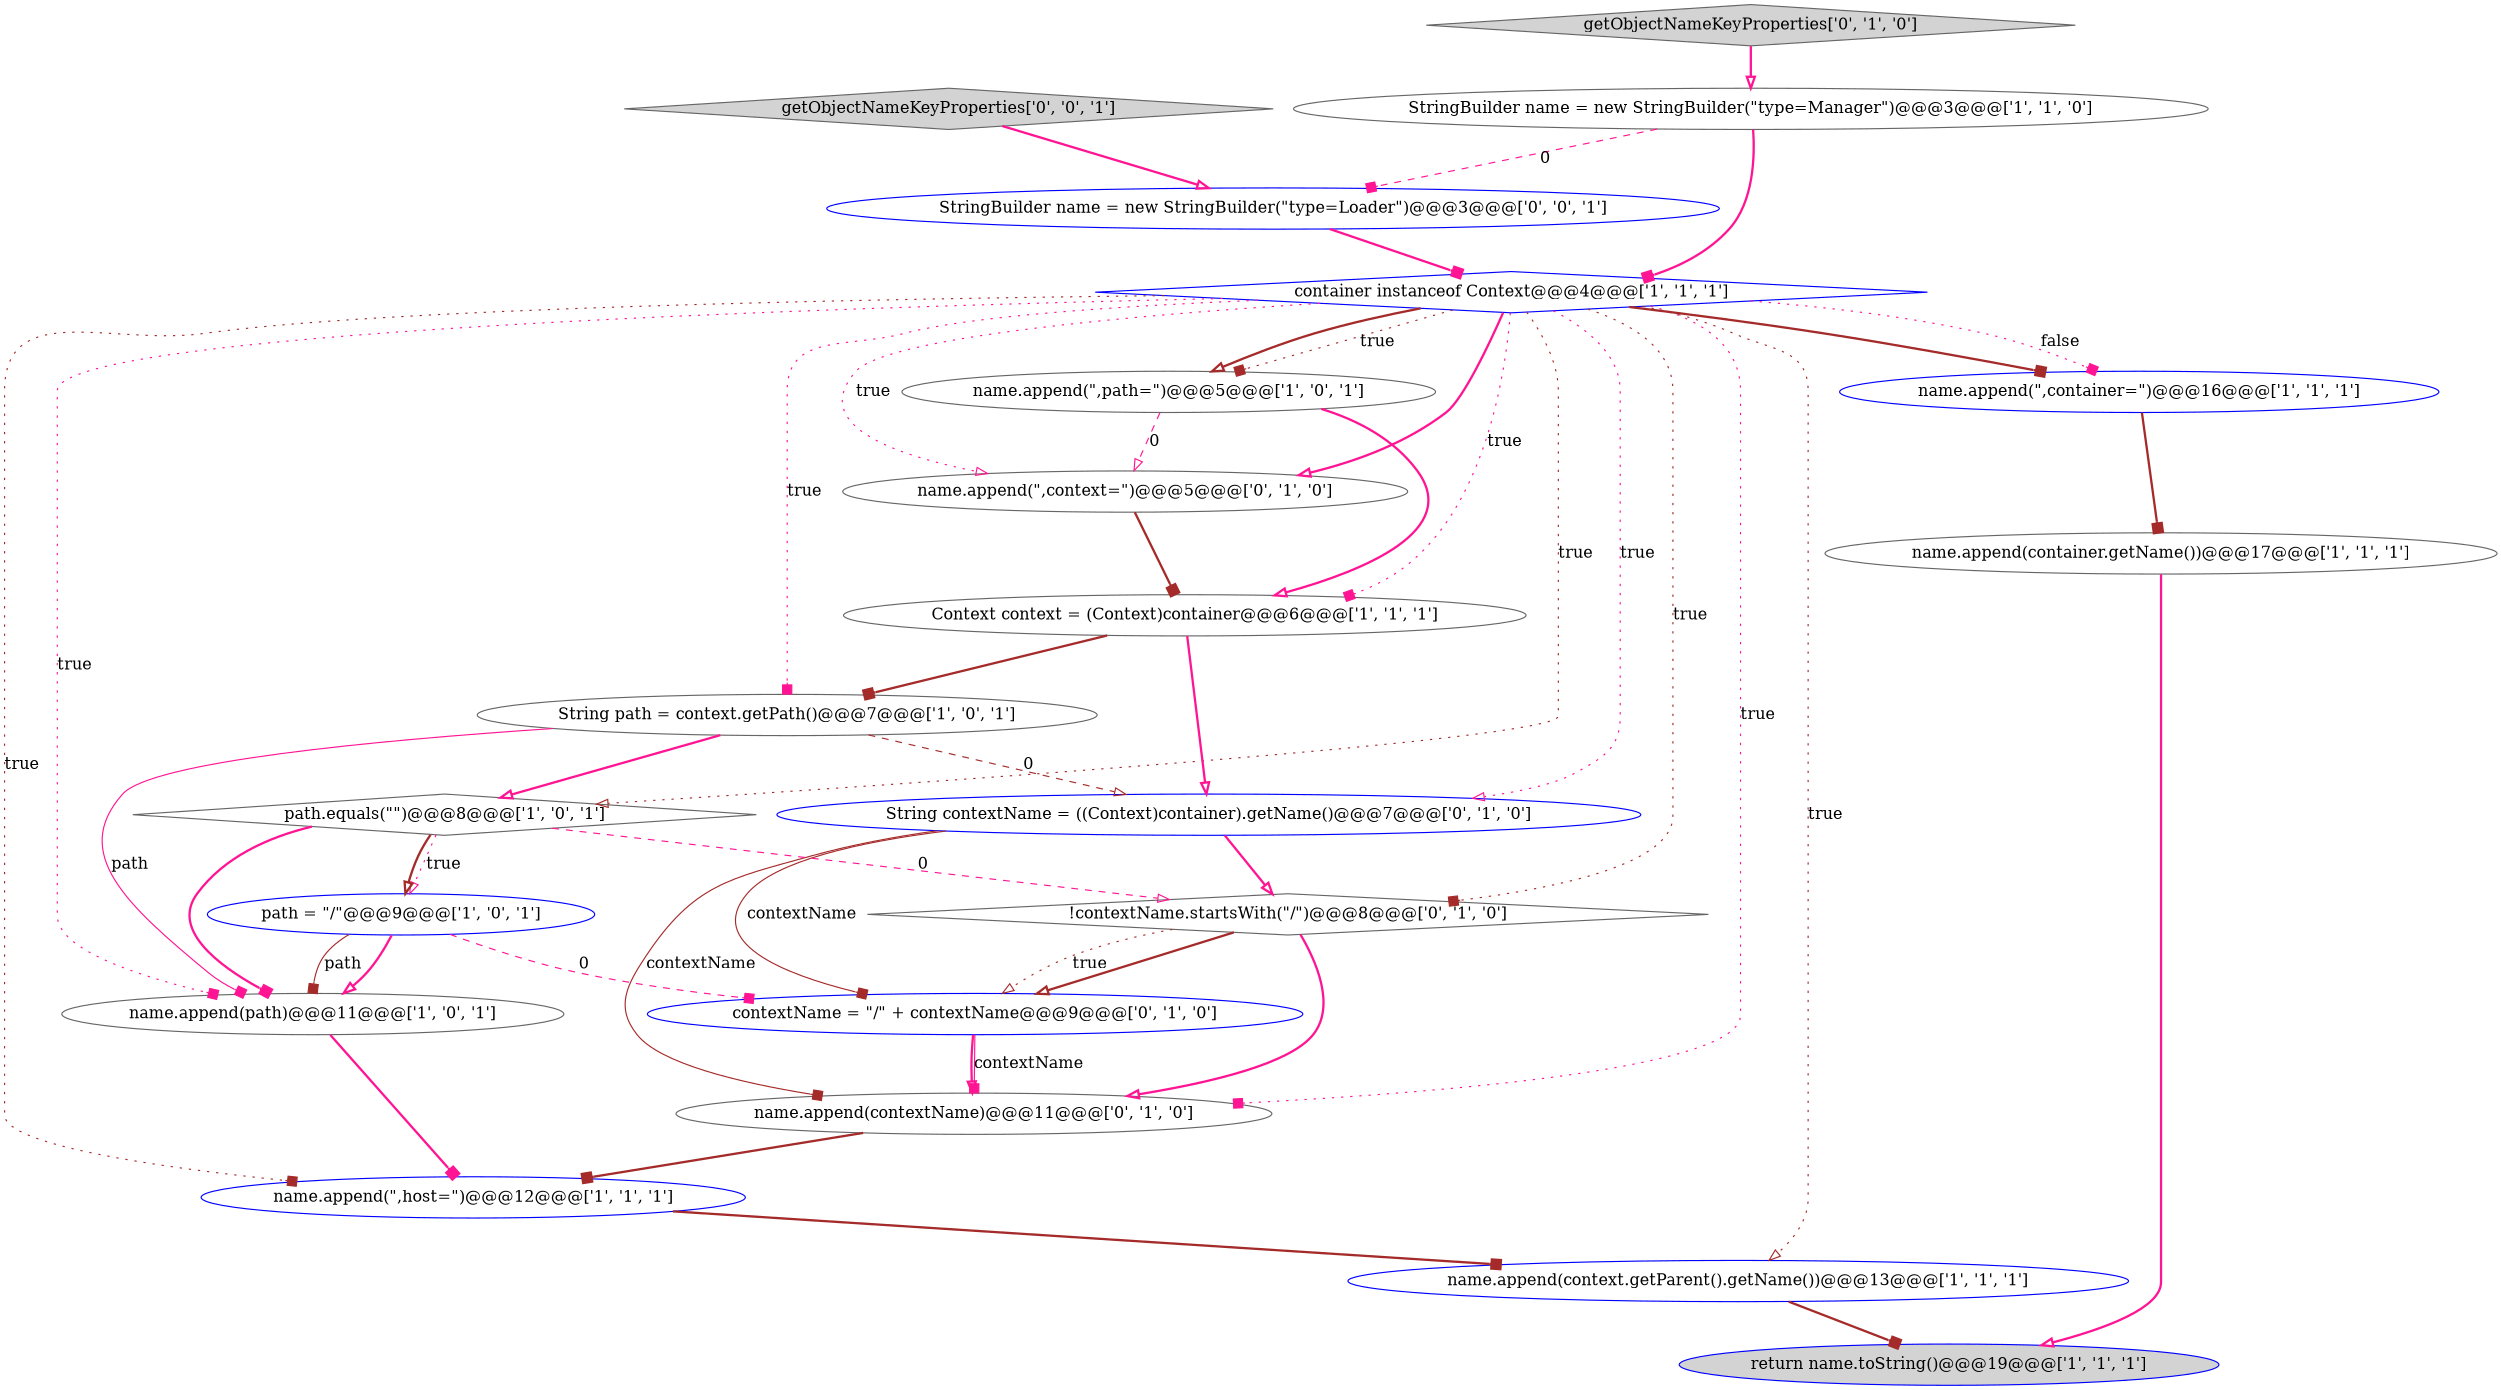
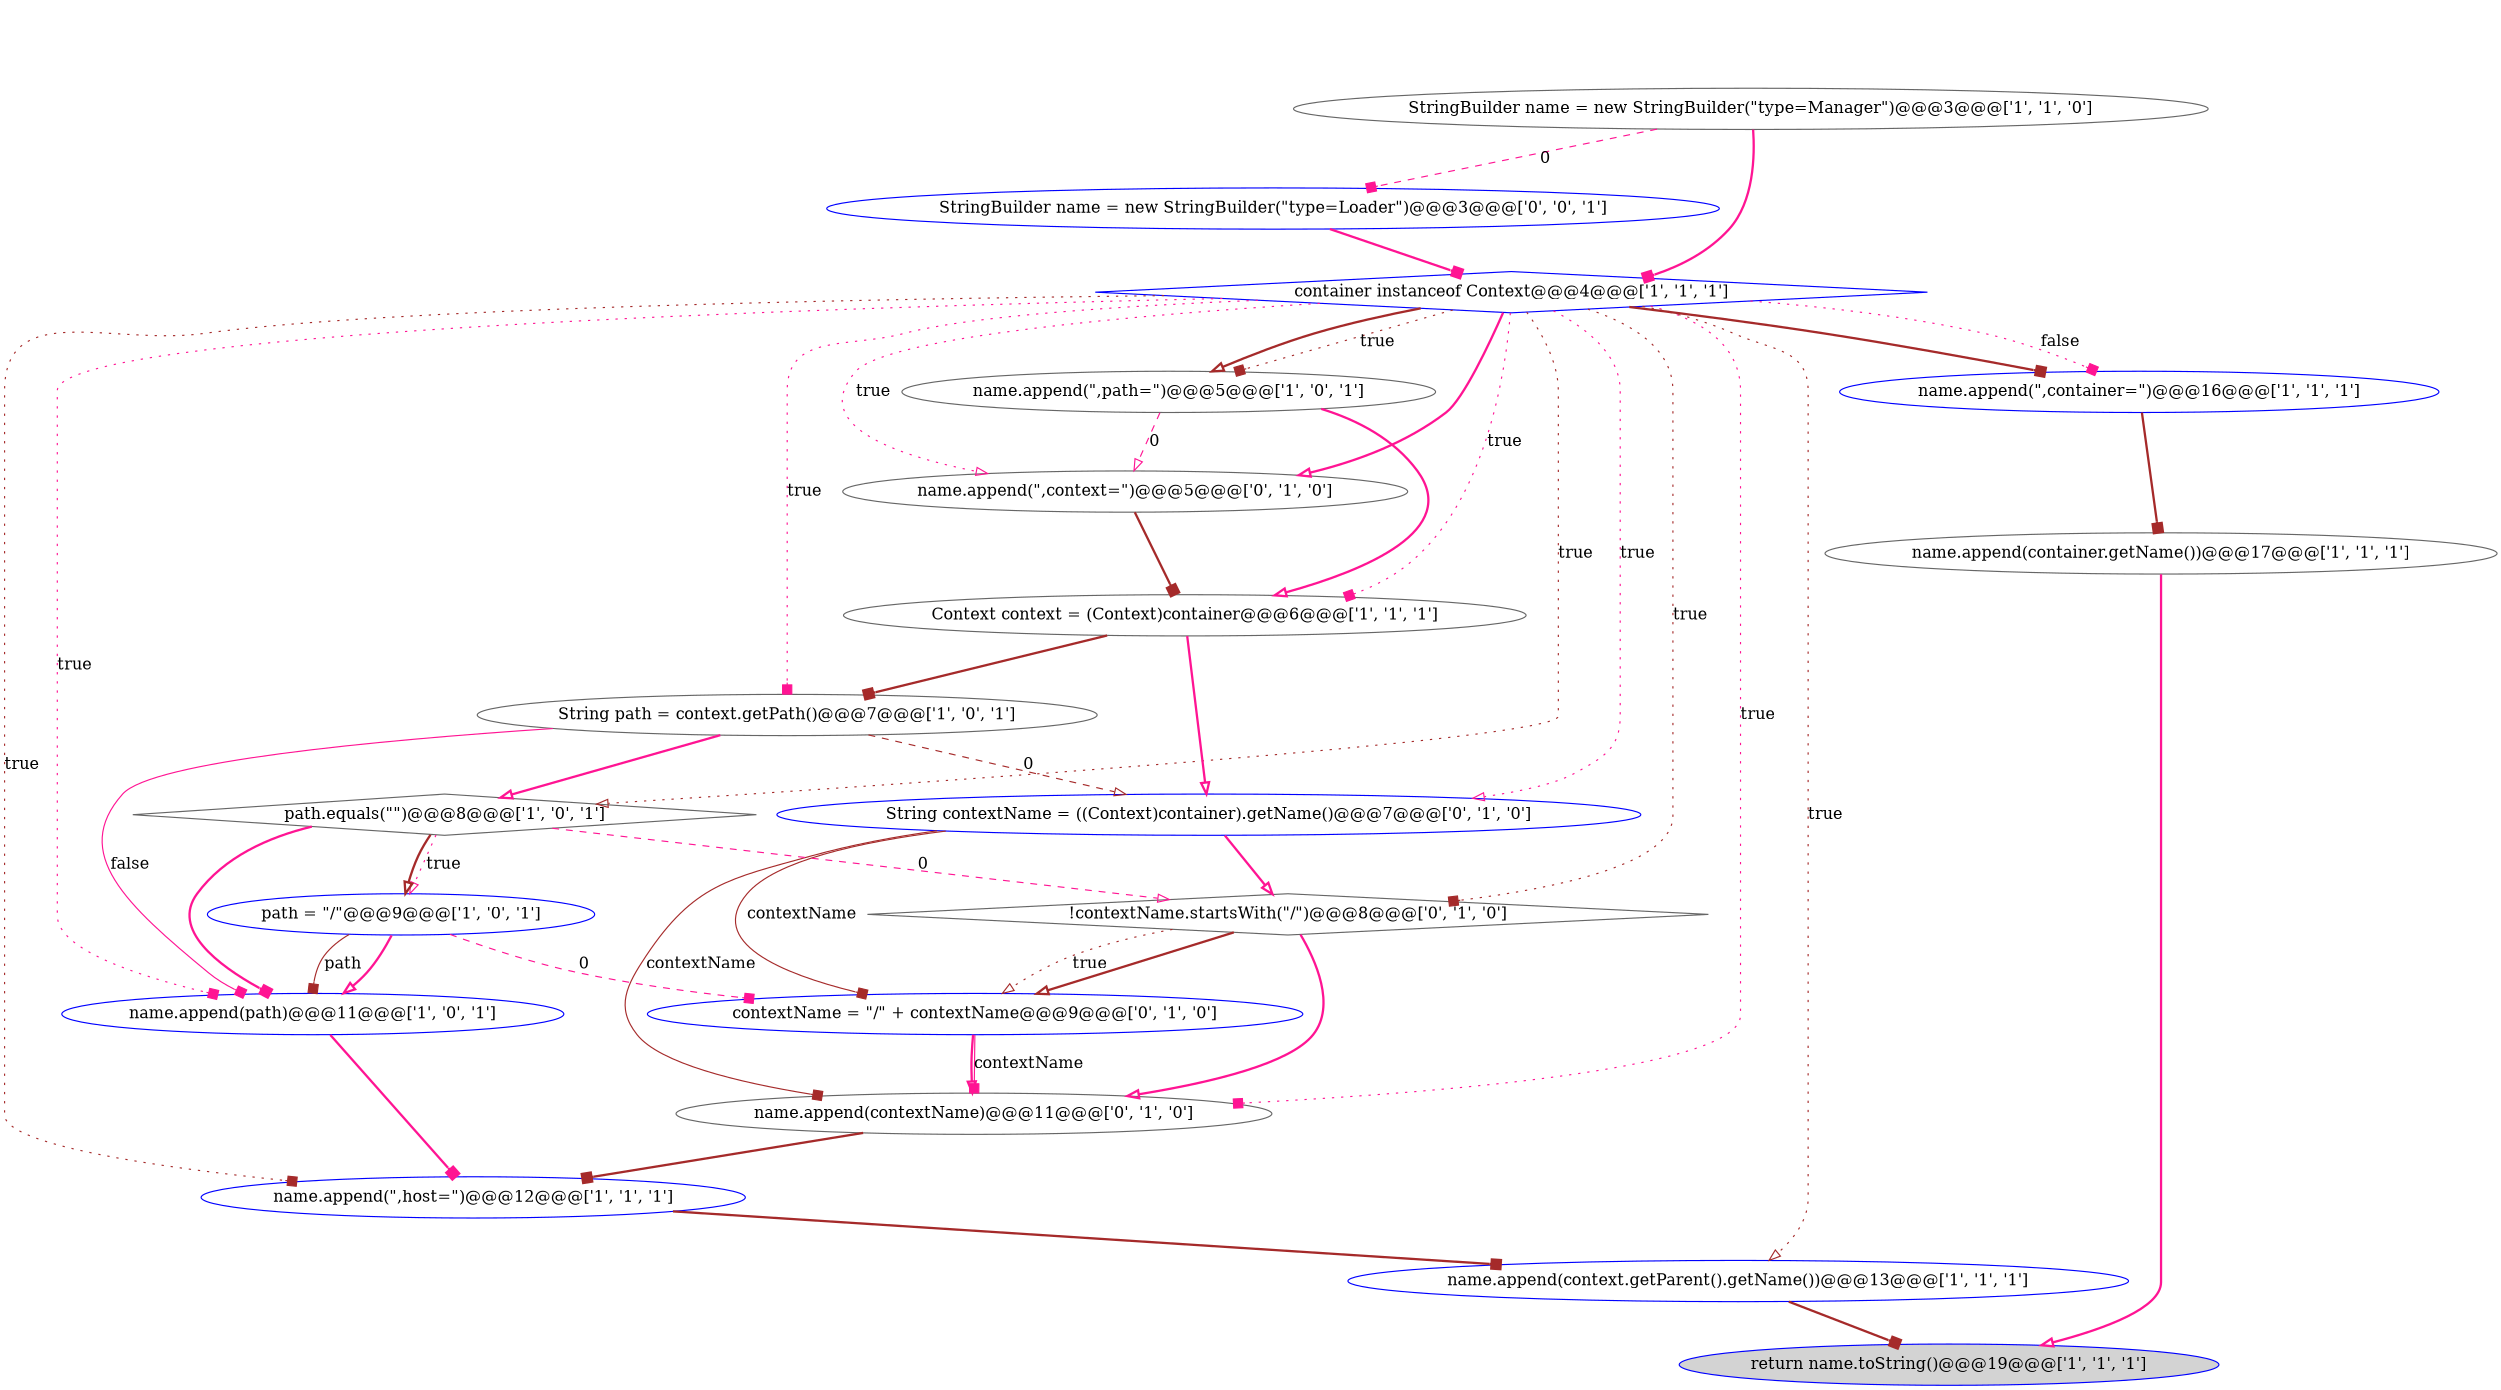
(1751, 25) -> none
(949, 109) -> none
(130, 865) -> (130, 865)
(313, 1014) -> (313, 1014)
